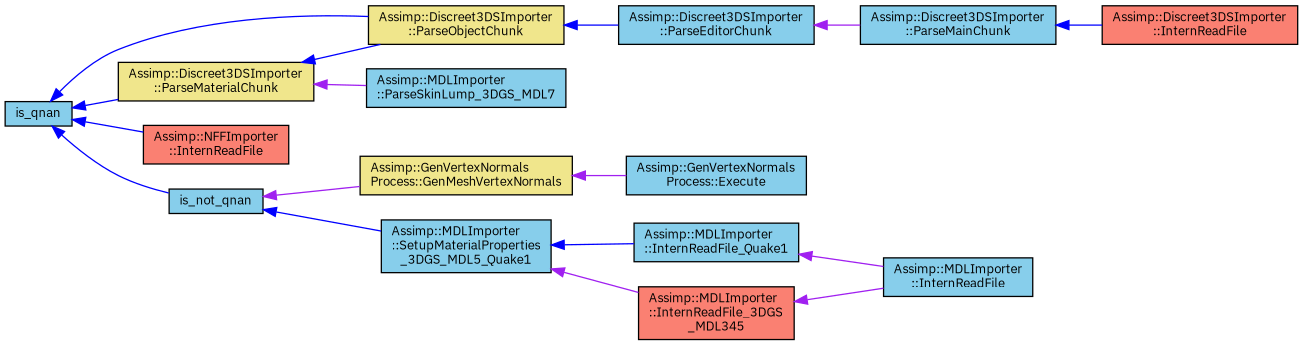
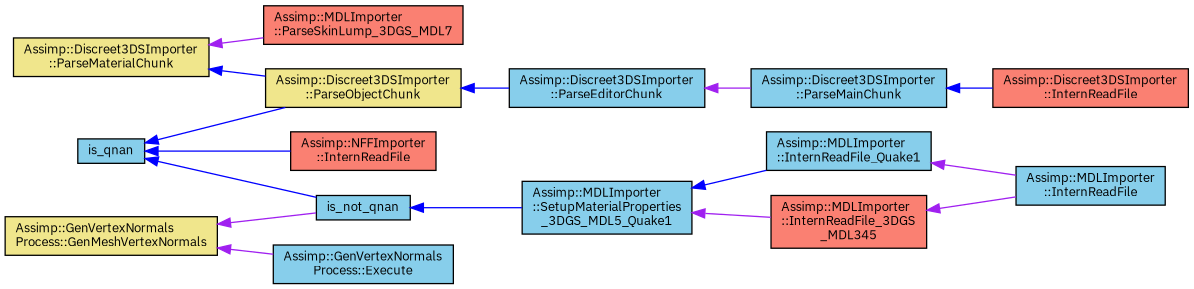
(466, 88) -> (363, 25)
(102, 102) -> none
(318, 191) -> (273, 218)
